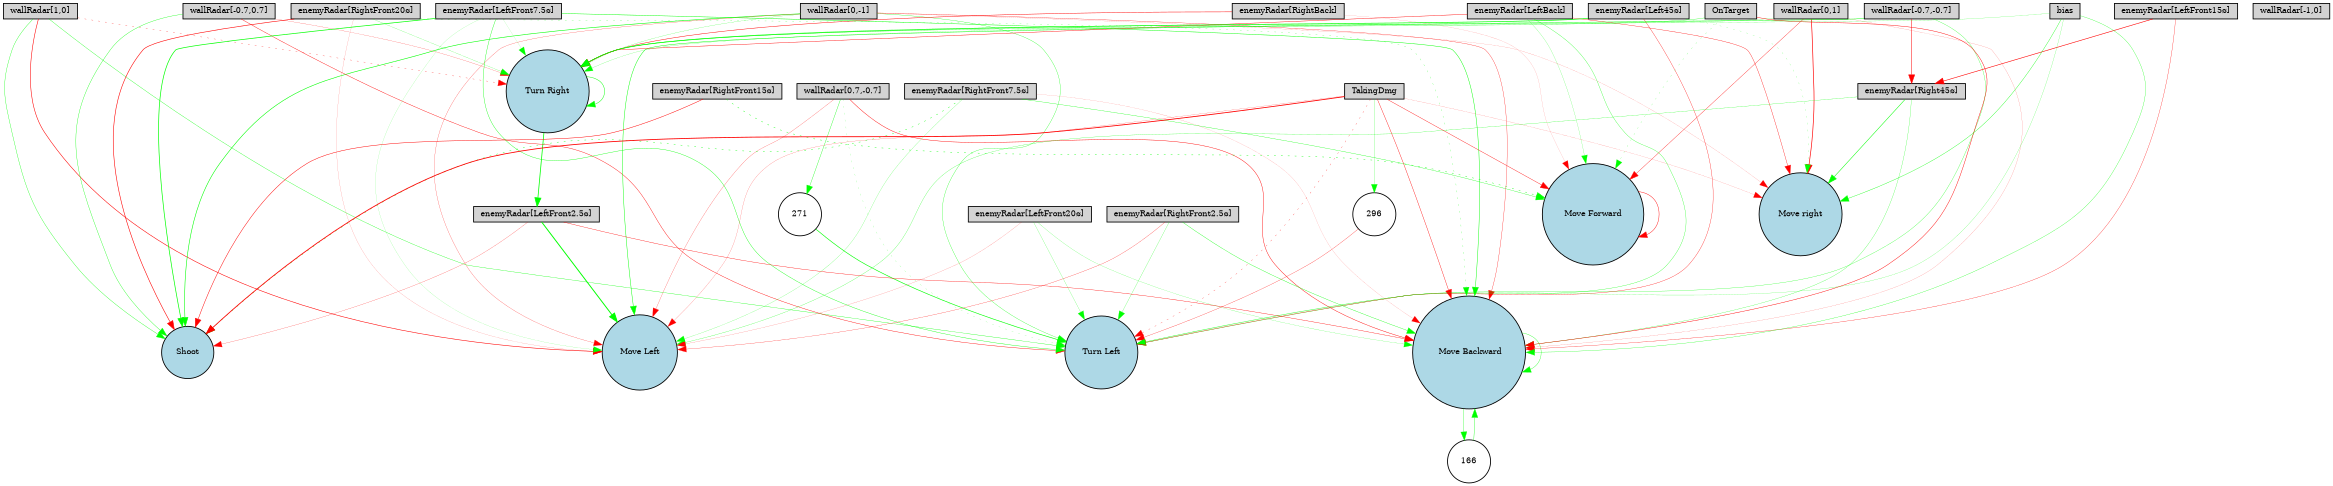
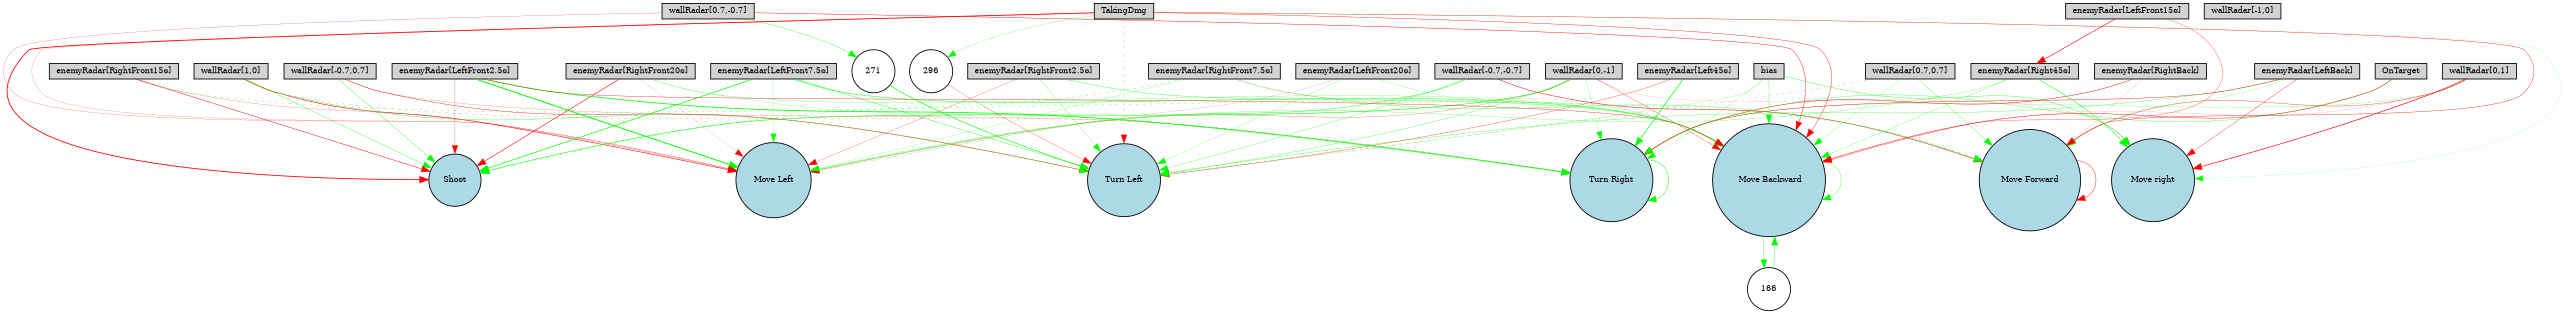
(1040, 24) -> (1185, 98)
(1912, 47) -> (1737, 110)
none -> (1910, 71)
none -> (432, 117)
(1572, 137) -> (2061, 25)
(541, 165) -> (1024, 115)
